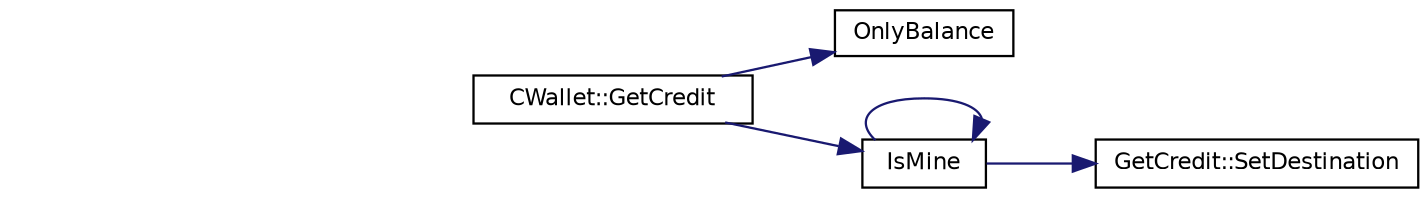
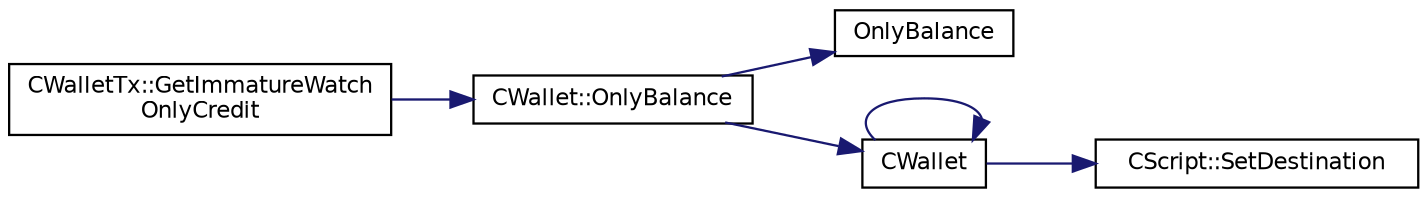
none -> (200, 100)
(613, 100) -> (613, 100)
(924, 164) -> (924, 164)
(1257, 164) -> (1257, 164)
